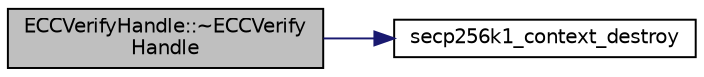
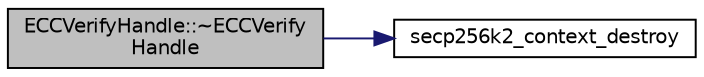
(545, 38) -> (545, 38)
